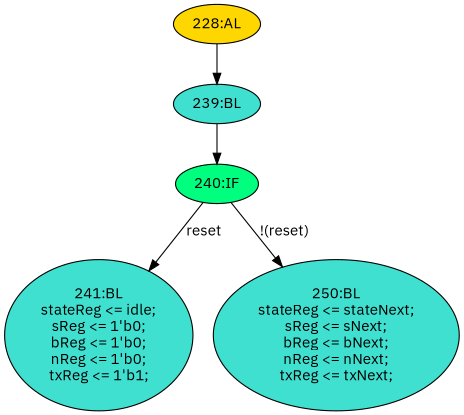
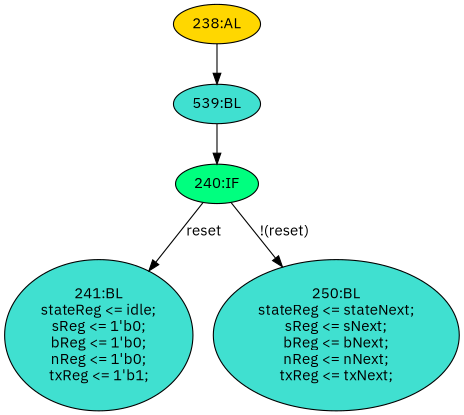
(217, 24) -> (217, 24)
(217, 104) -> (217, 104)
